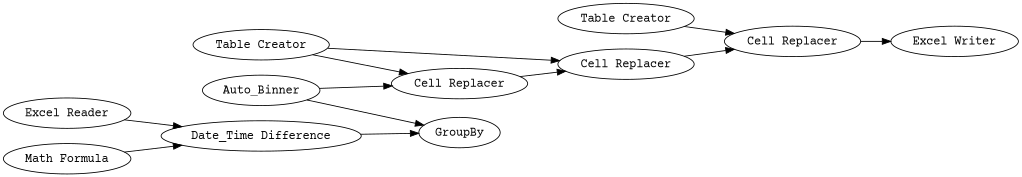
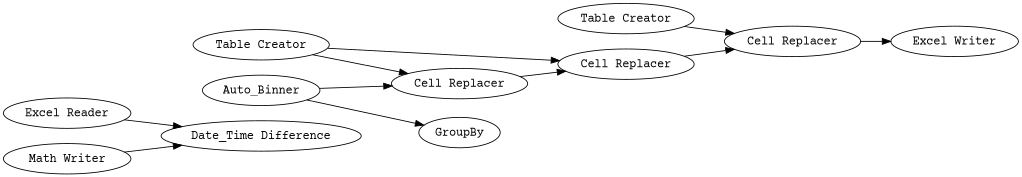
(385, 134) -> none
(67, 159) -> (67, 159)
